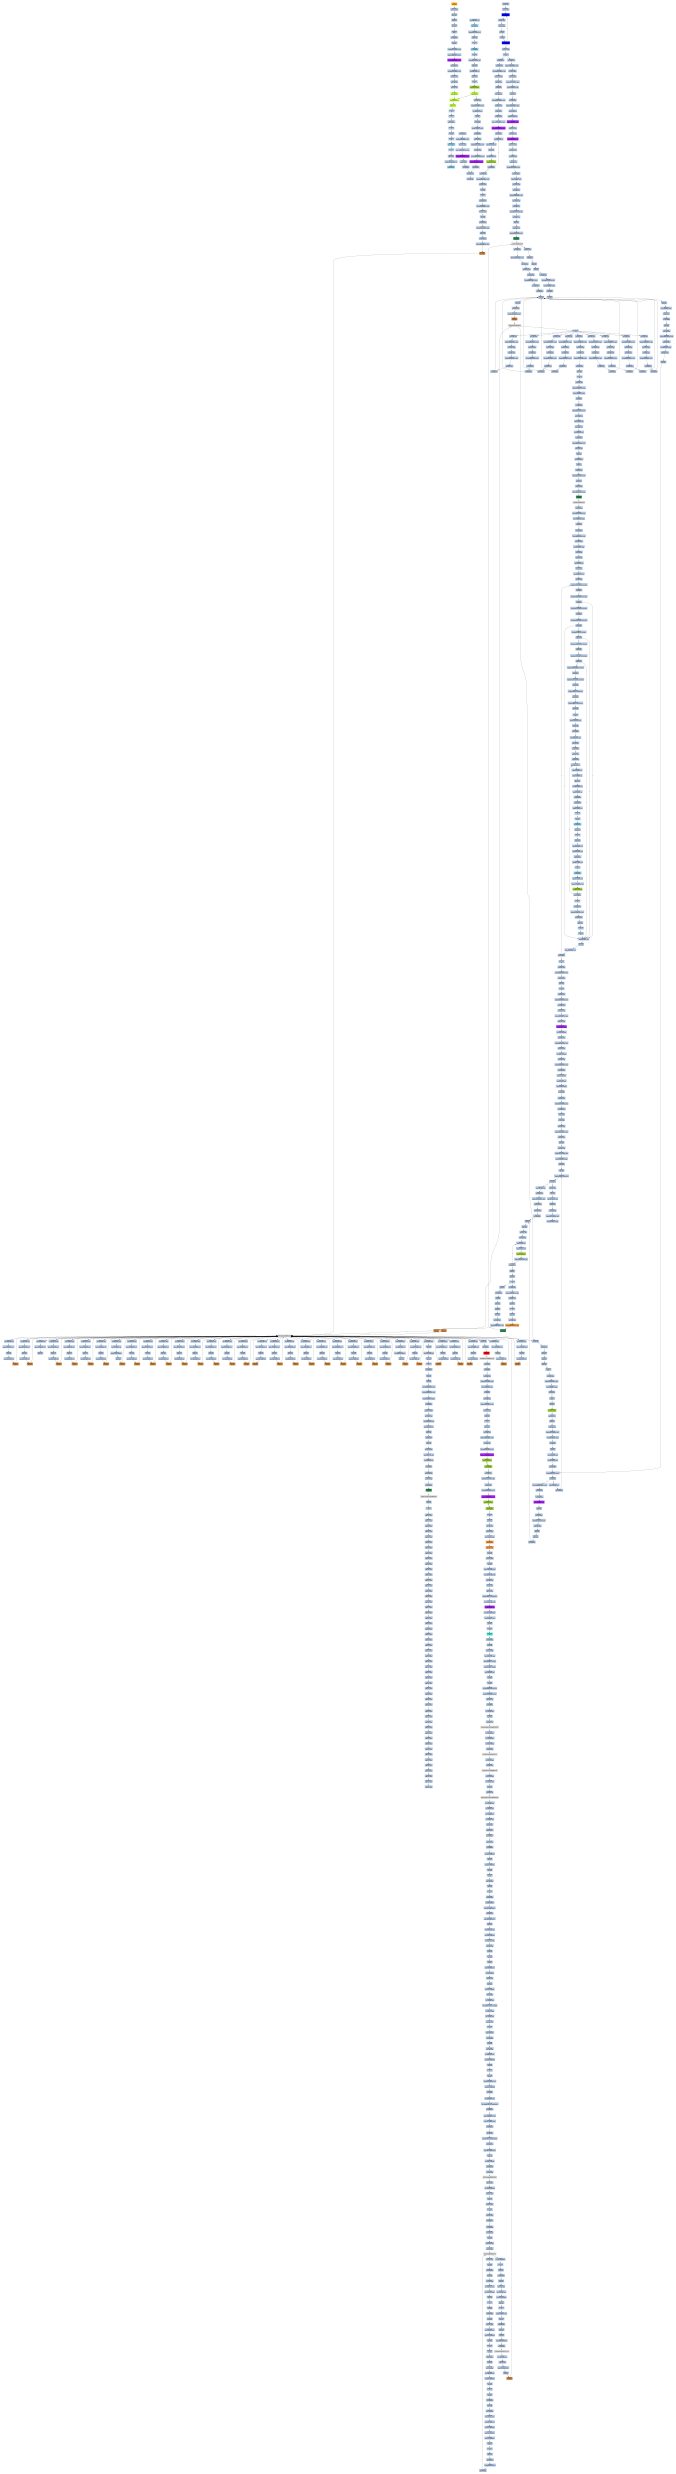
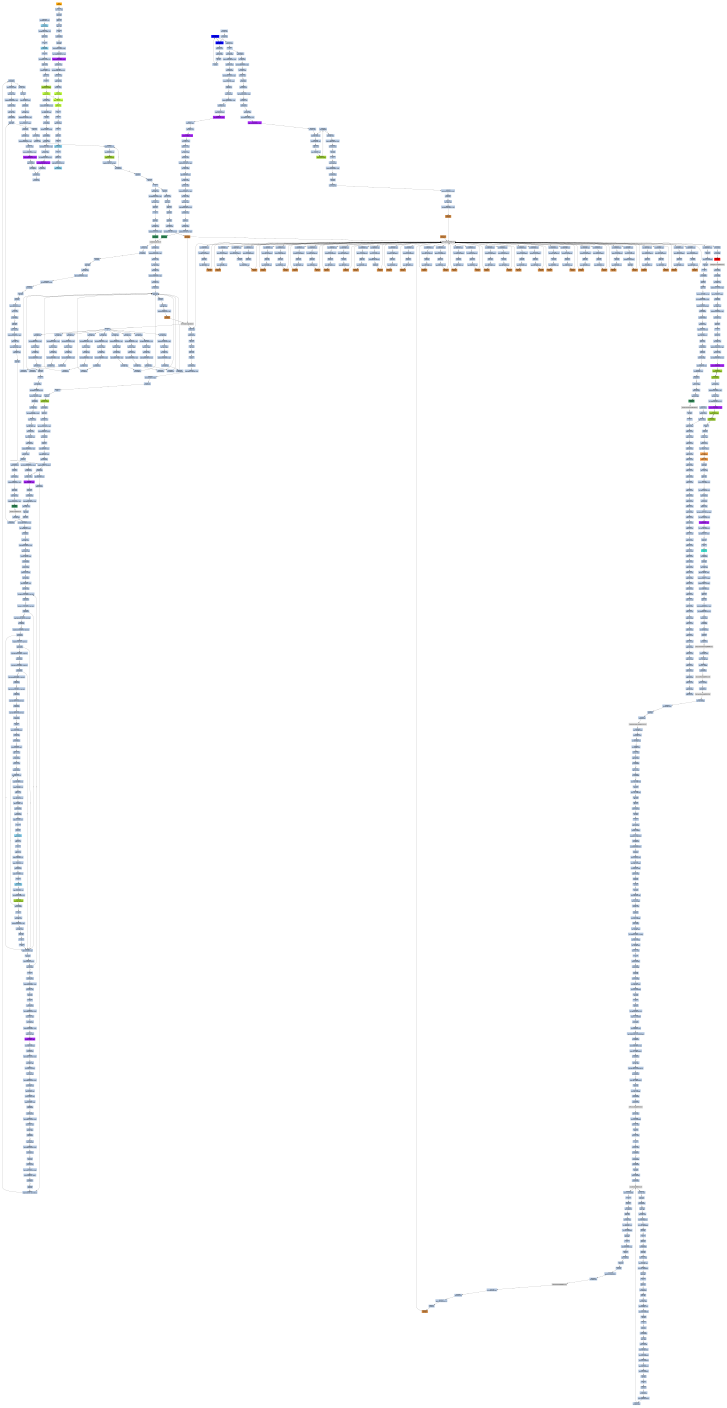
none -> (25, 129)
(512, 1325) -> (155, 231)
(547, 1481) -> (34, 473)
(429, 1511) -> (690, 422)
